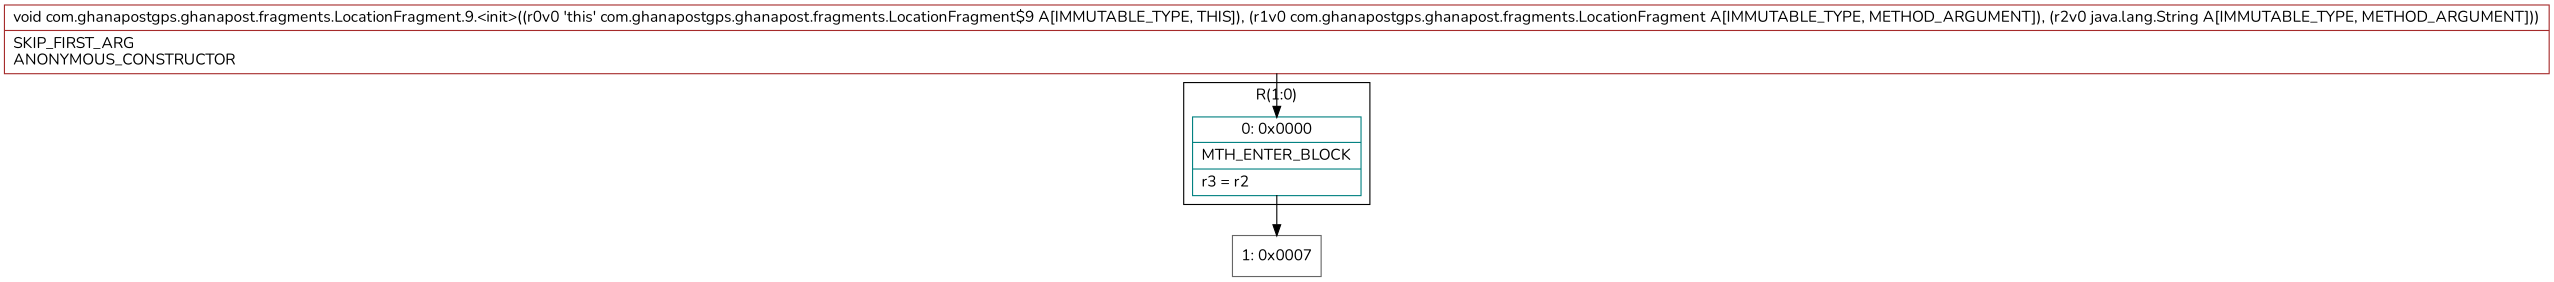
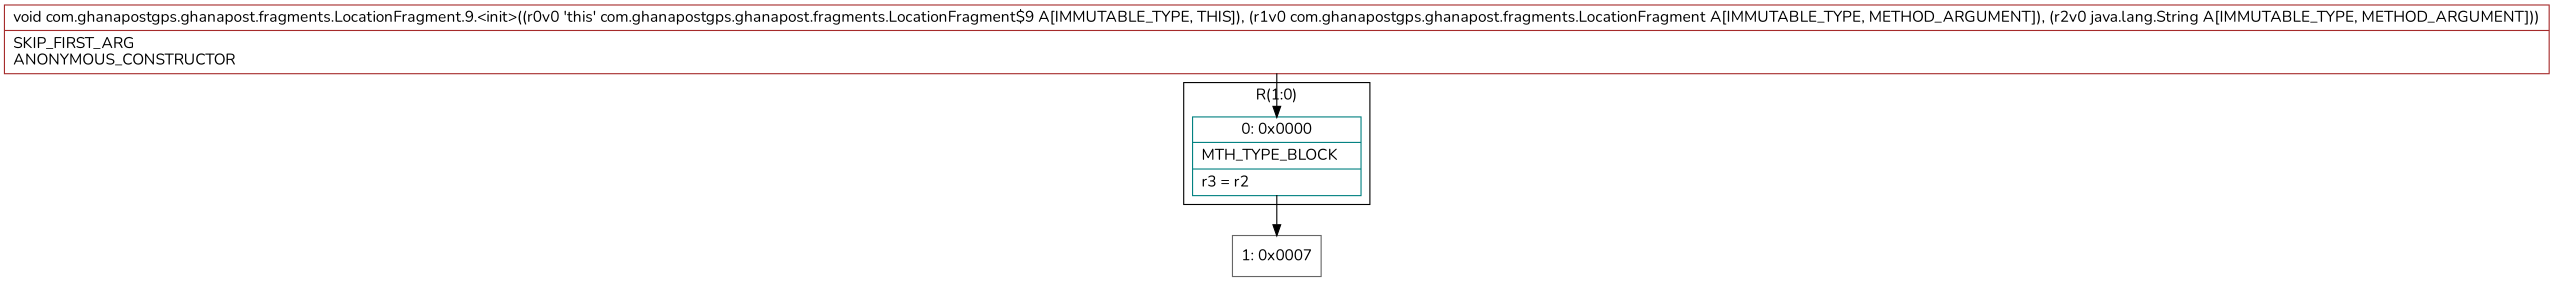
(1277, 155) -> (1270, 155)
